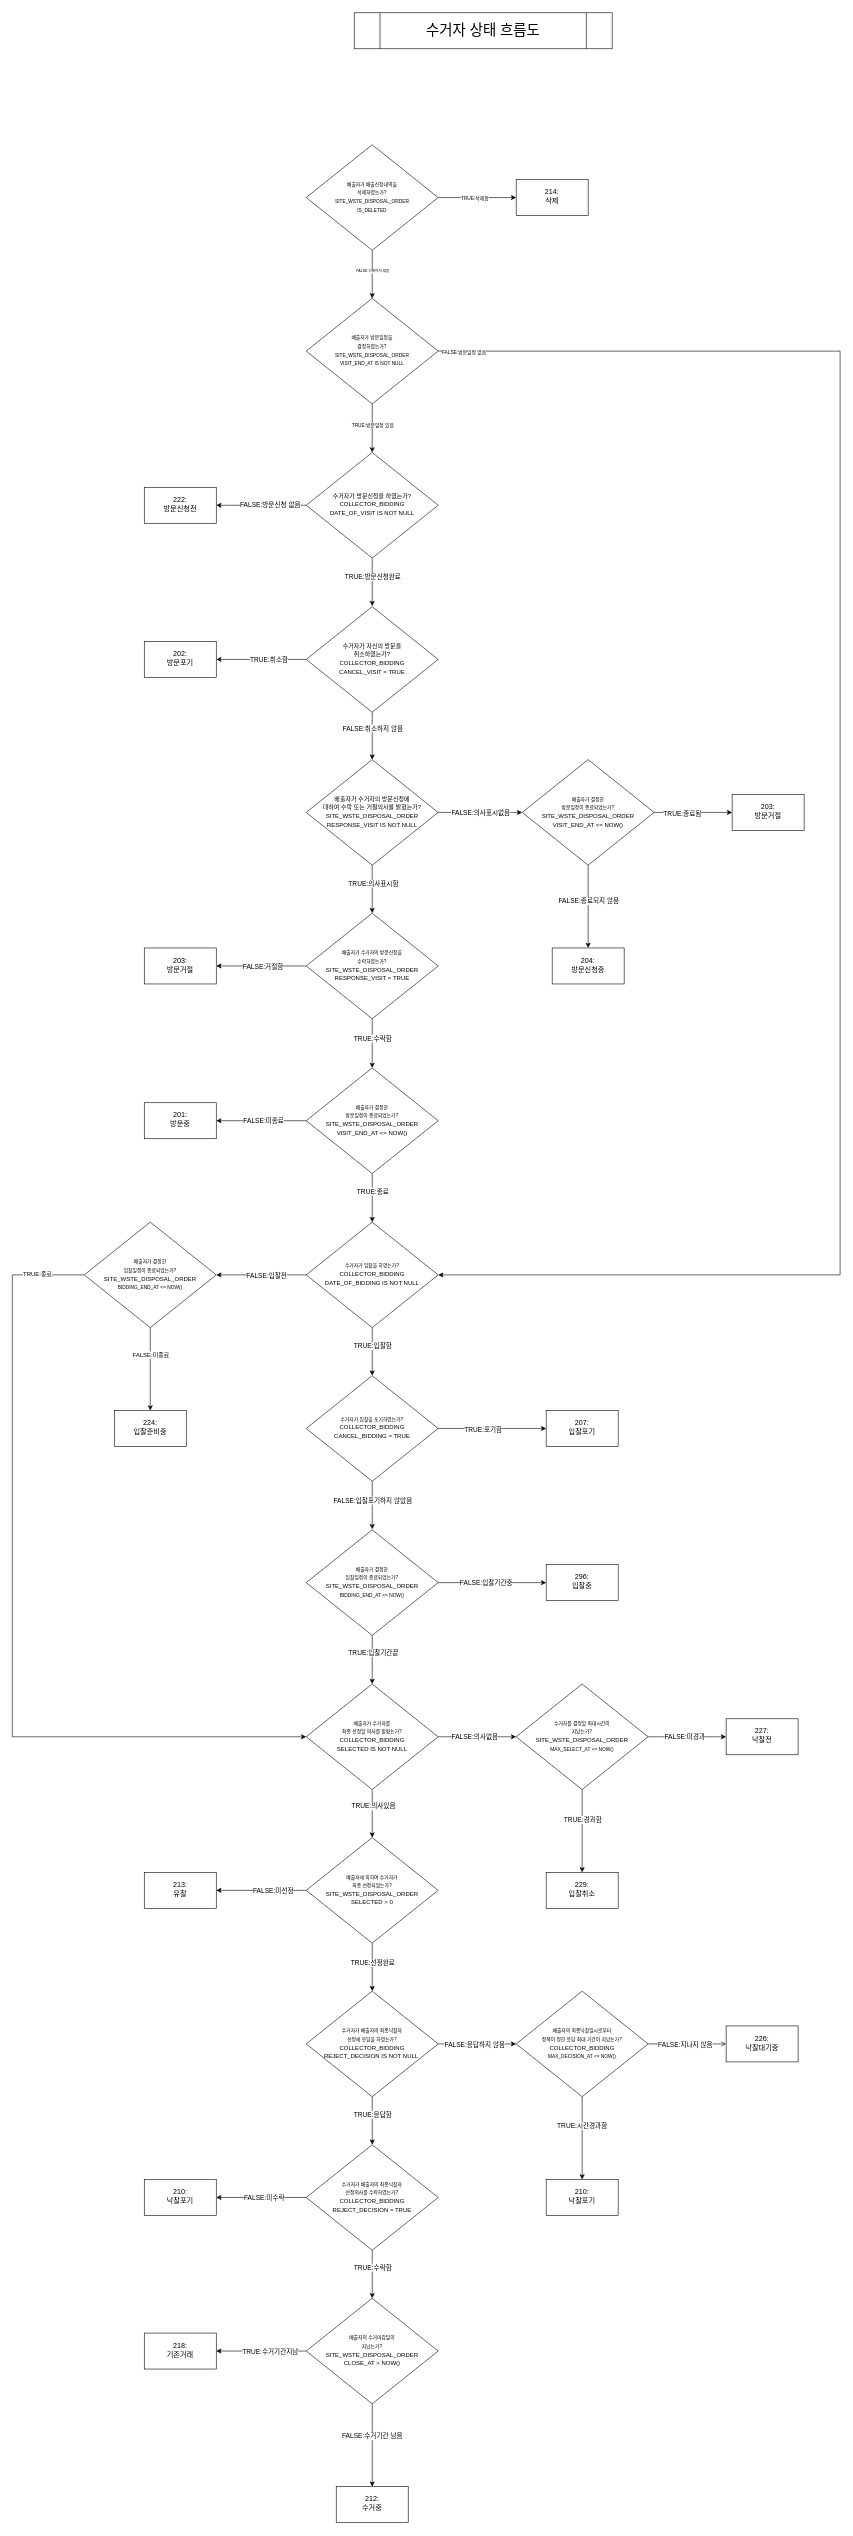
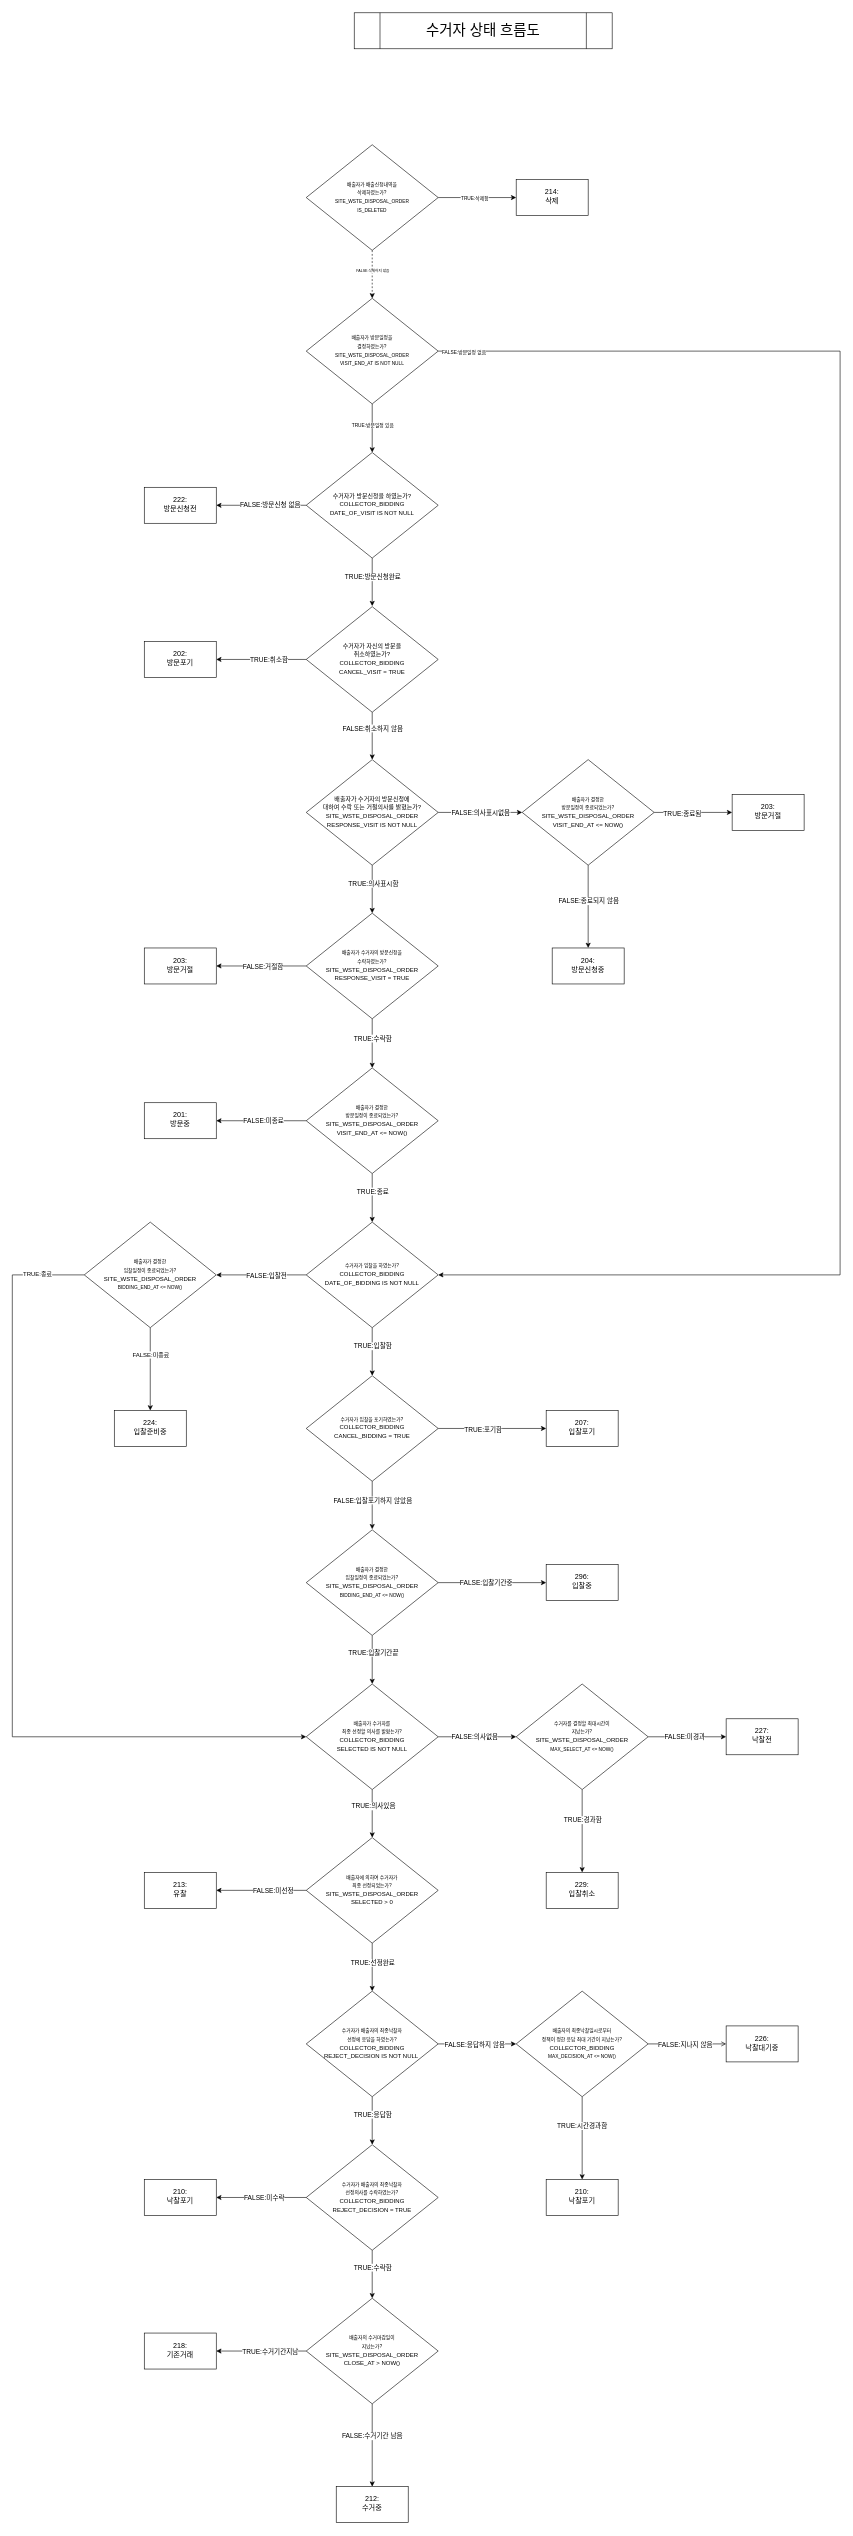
(372, 272) -> (372, 272)
